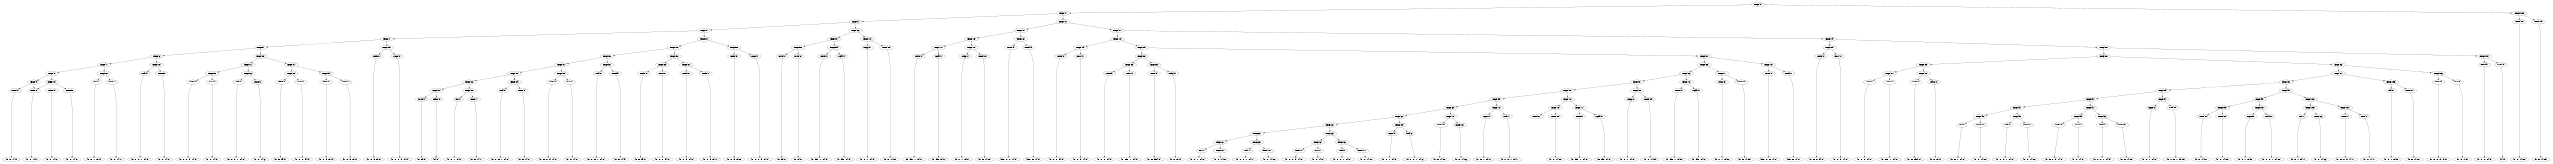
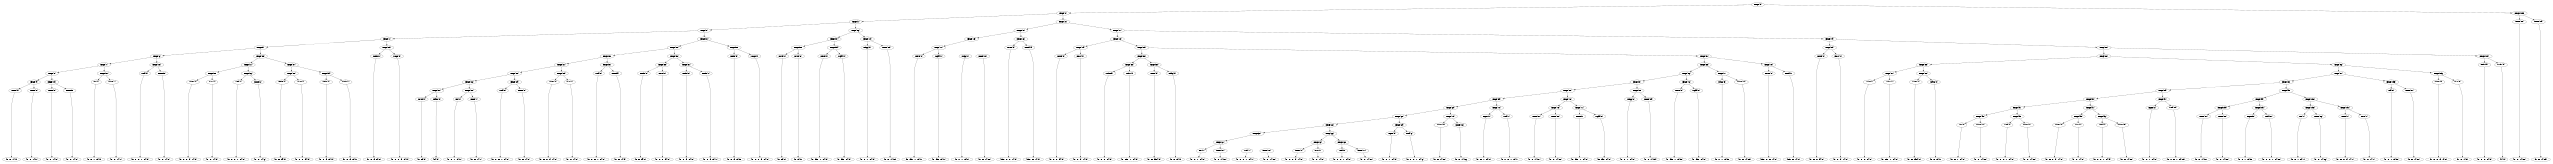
(972, 48) -> none
(43, 86) -> (52, 86)
(1257, 142) -> none
none -> (1534, 159)
